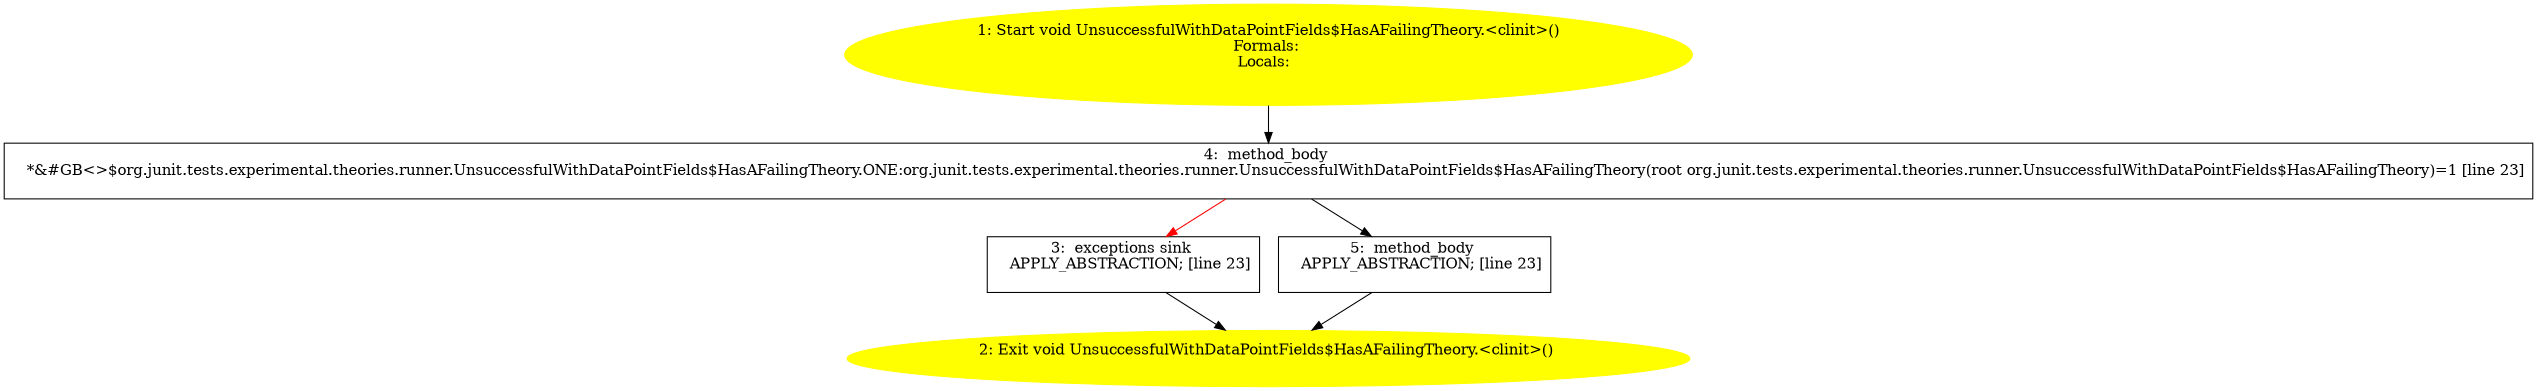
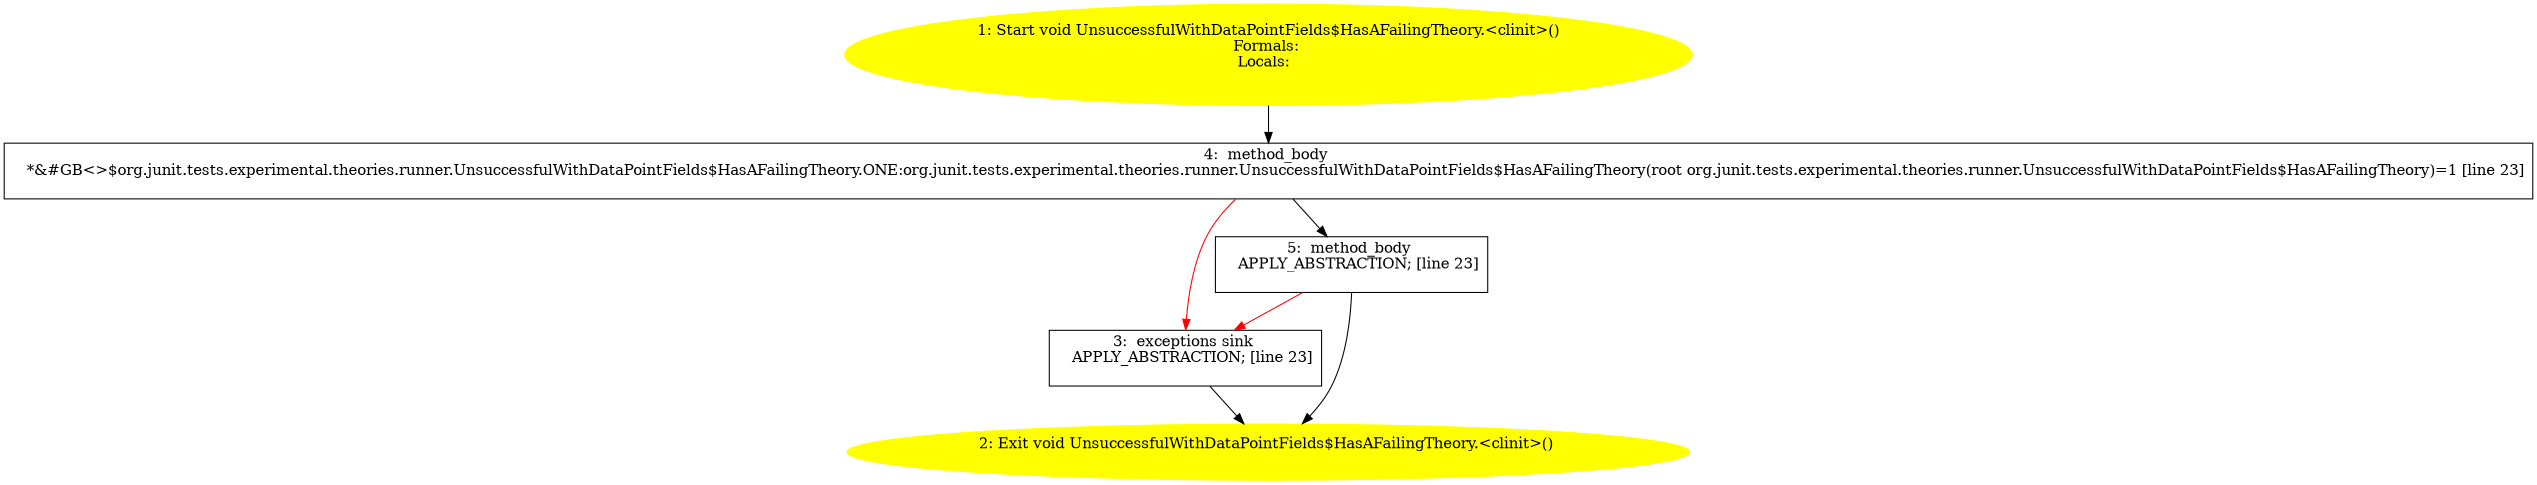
none -> (1273, 309)
